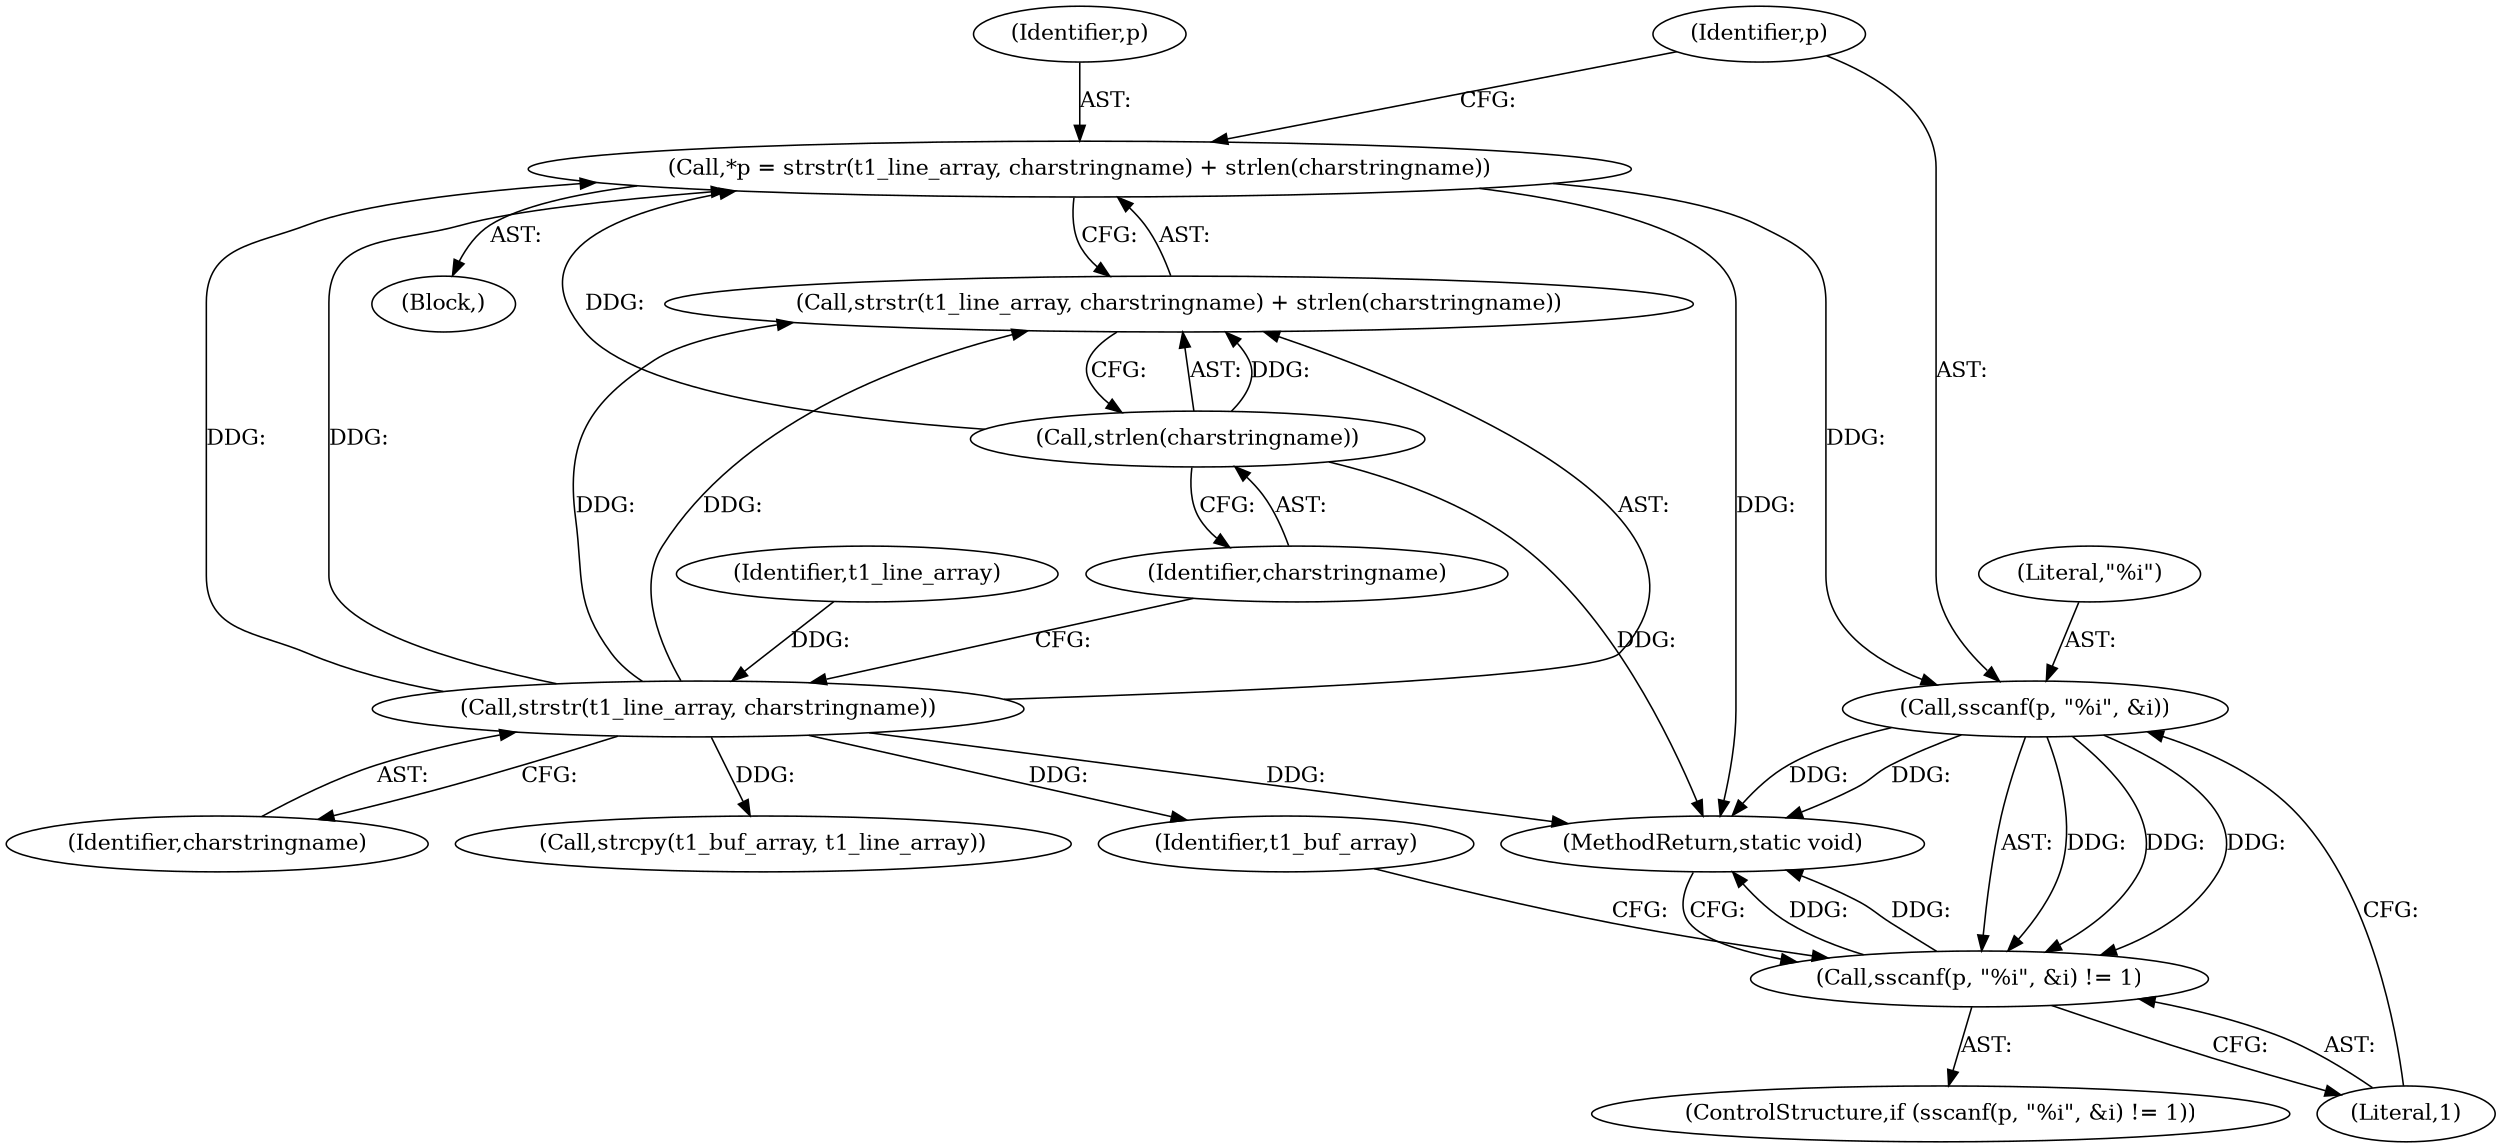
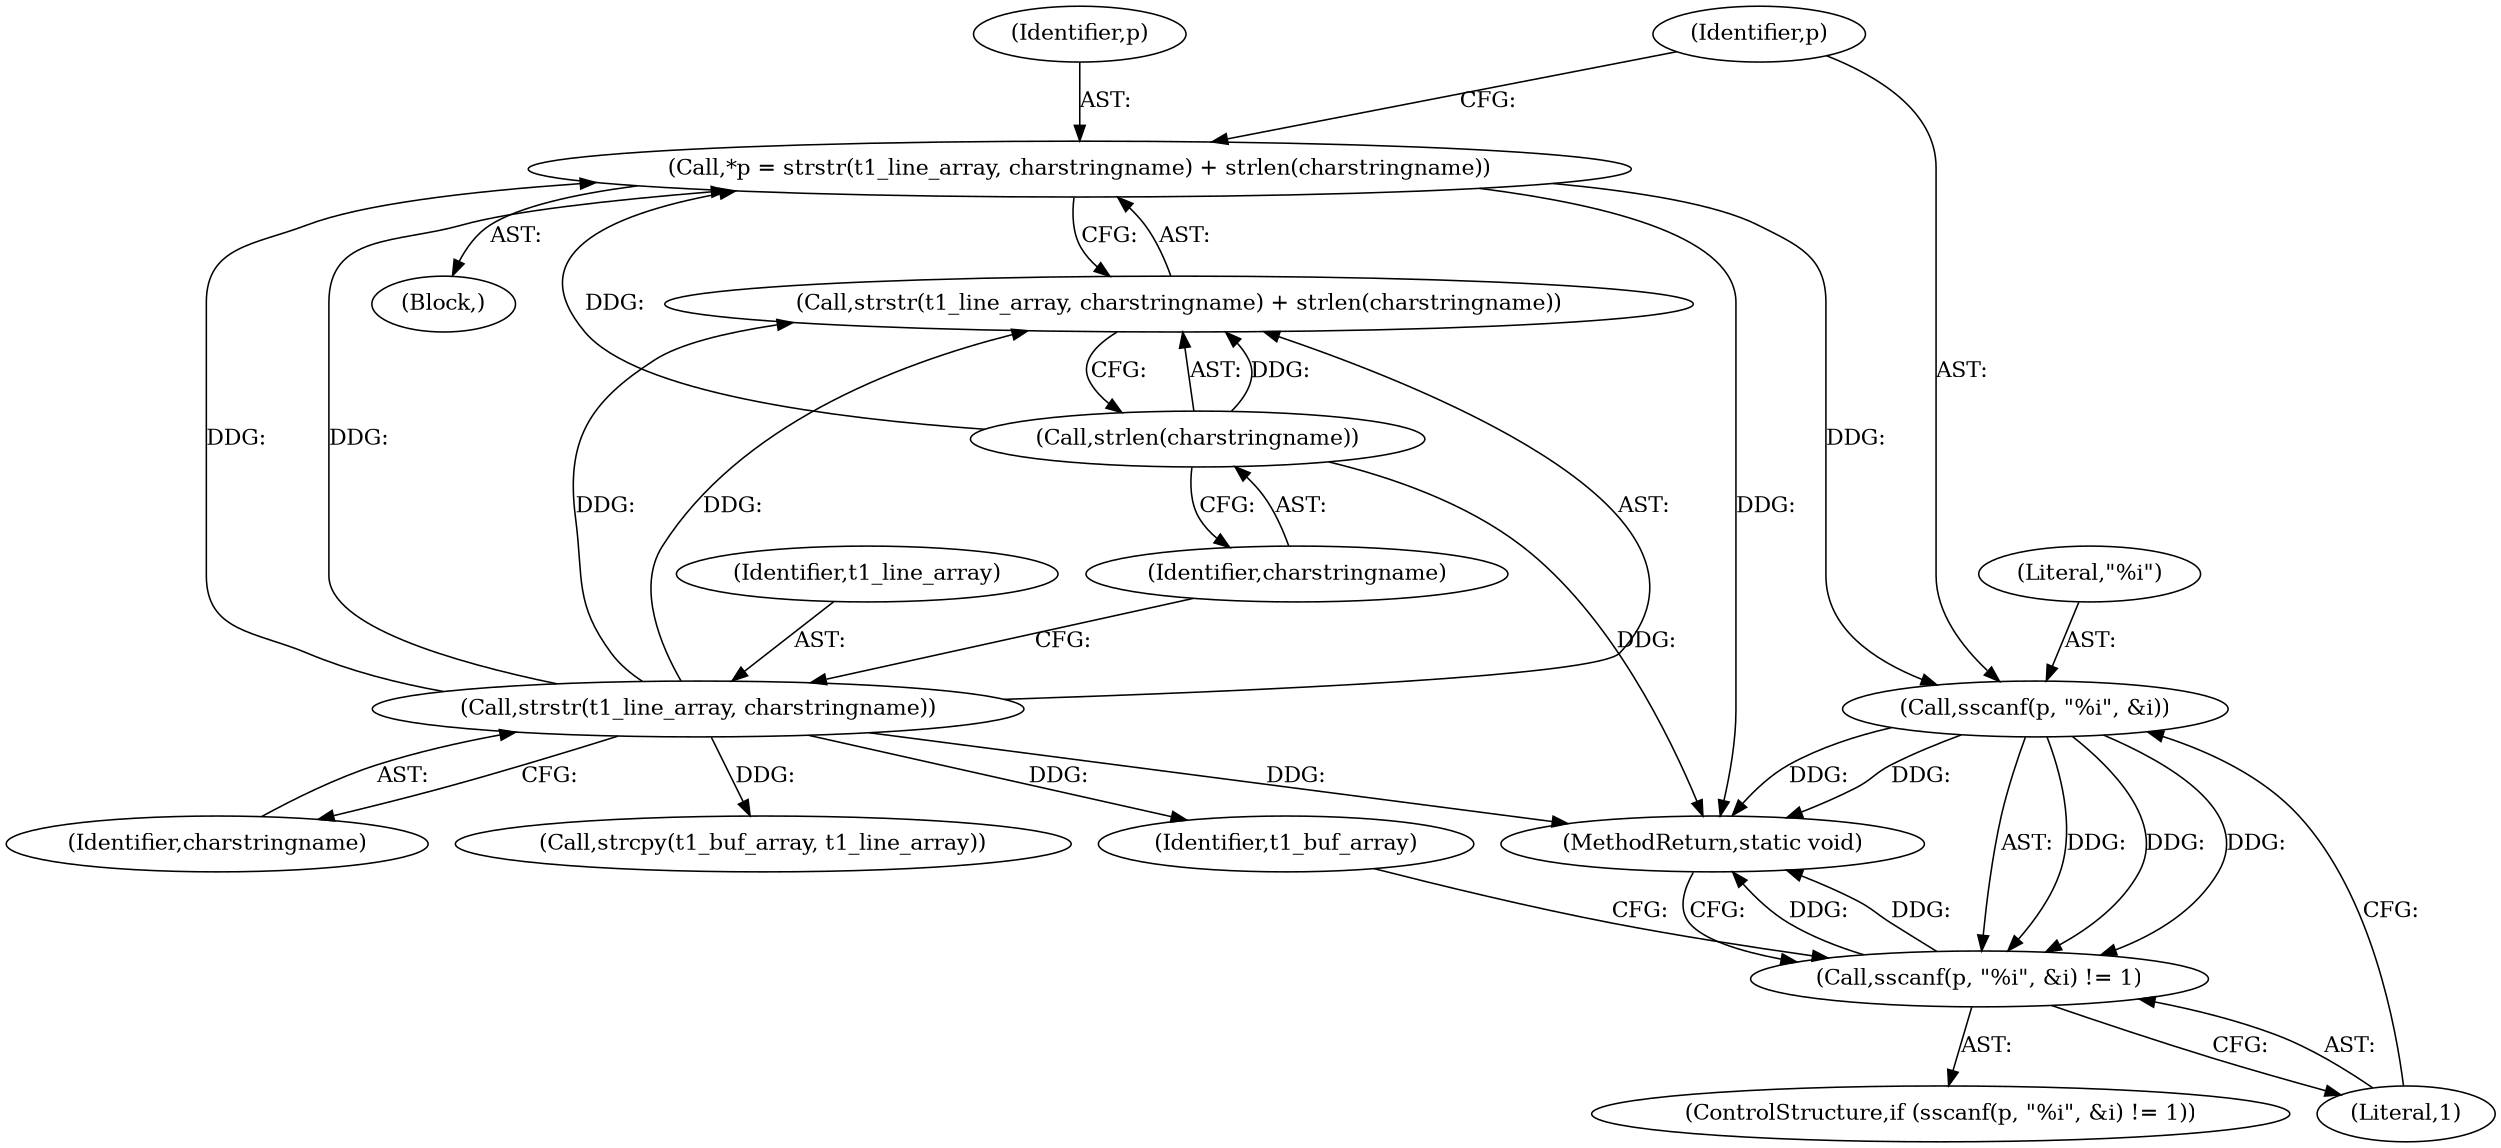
(824, 641) -> (824, 641)
